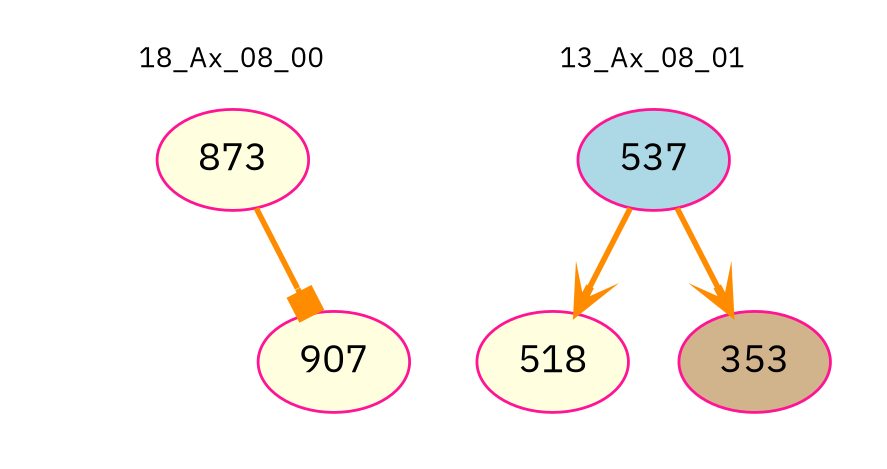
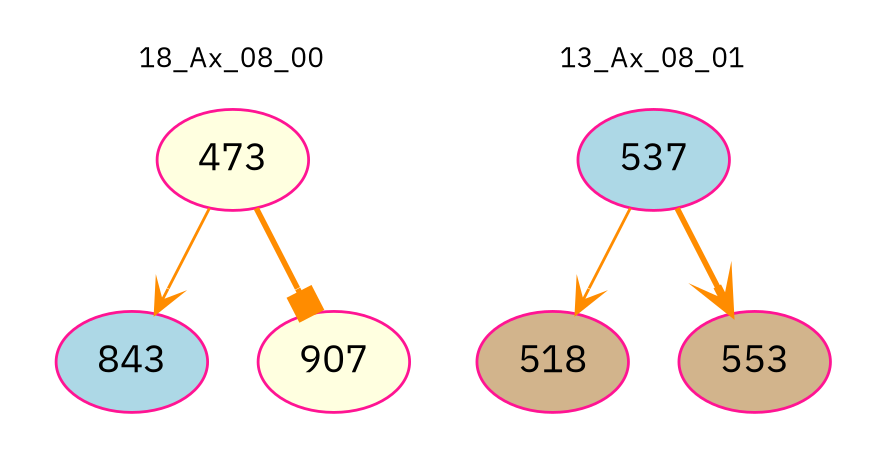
(233, 160) -> (233, 160)
(610, 248) -> (610, 248)
none -> (132, 362)
(553, 362) -> (553, 362)
(755, 362) -> (755, 362)
